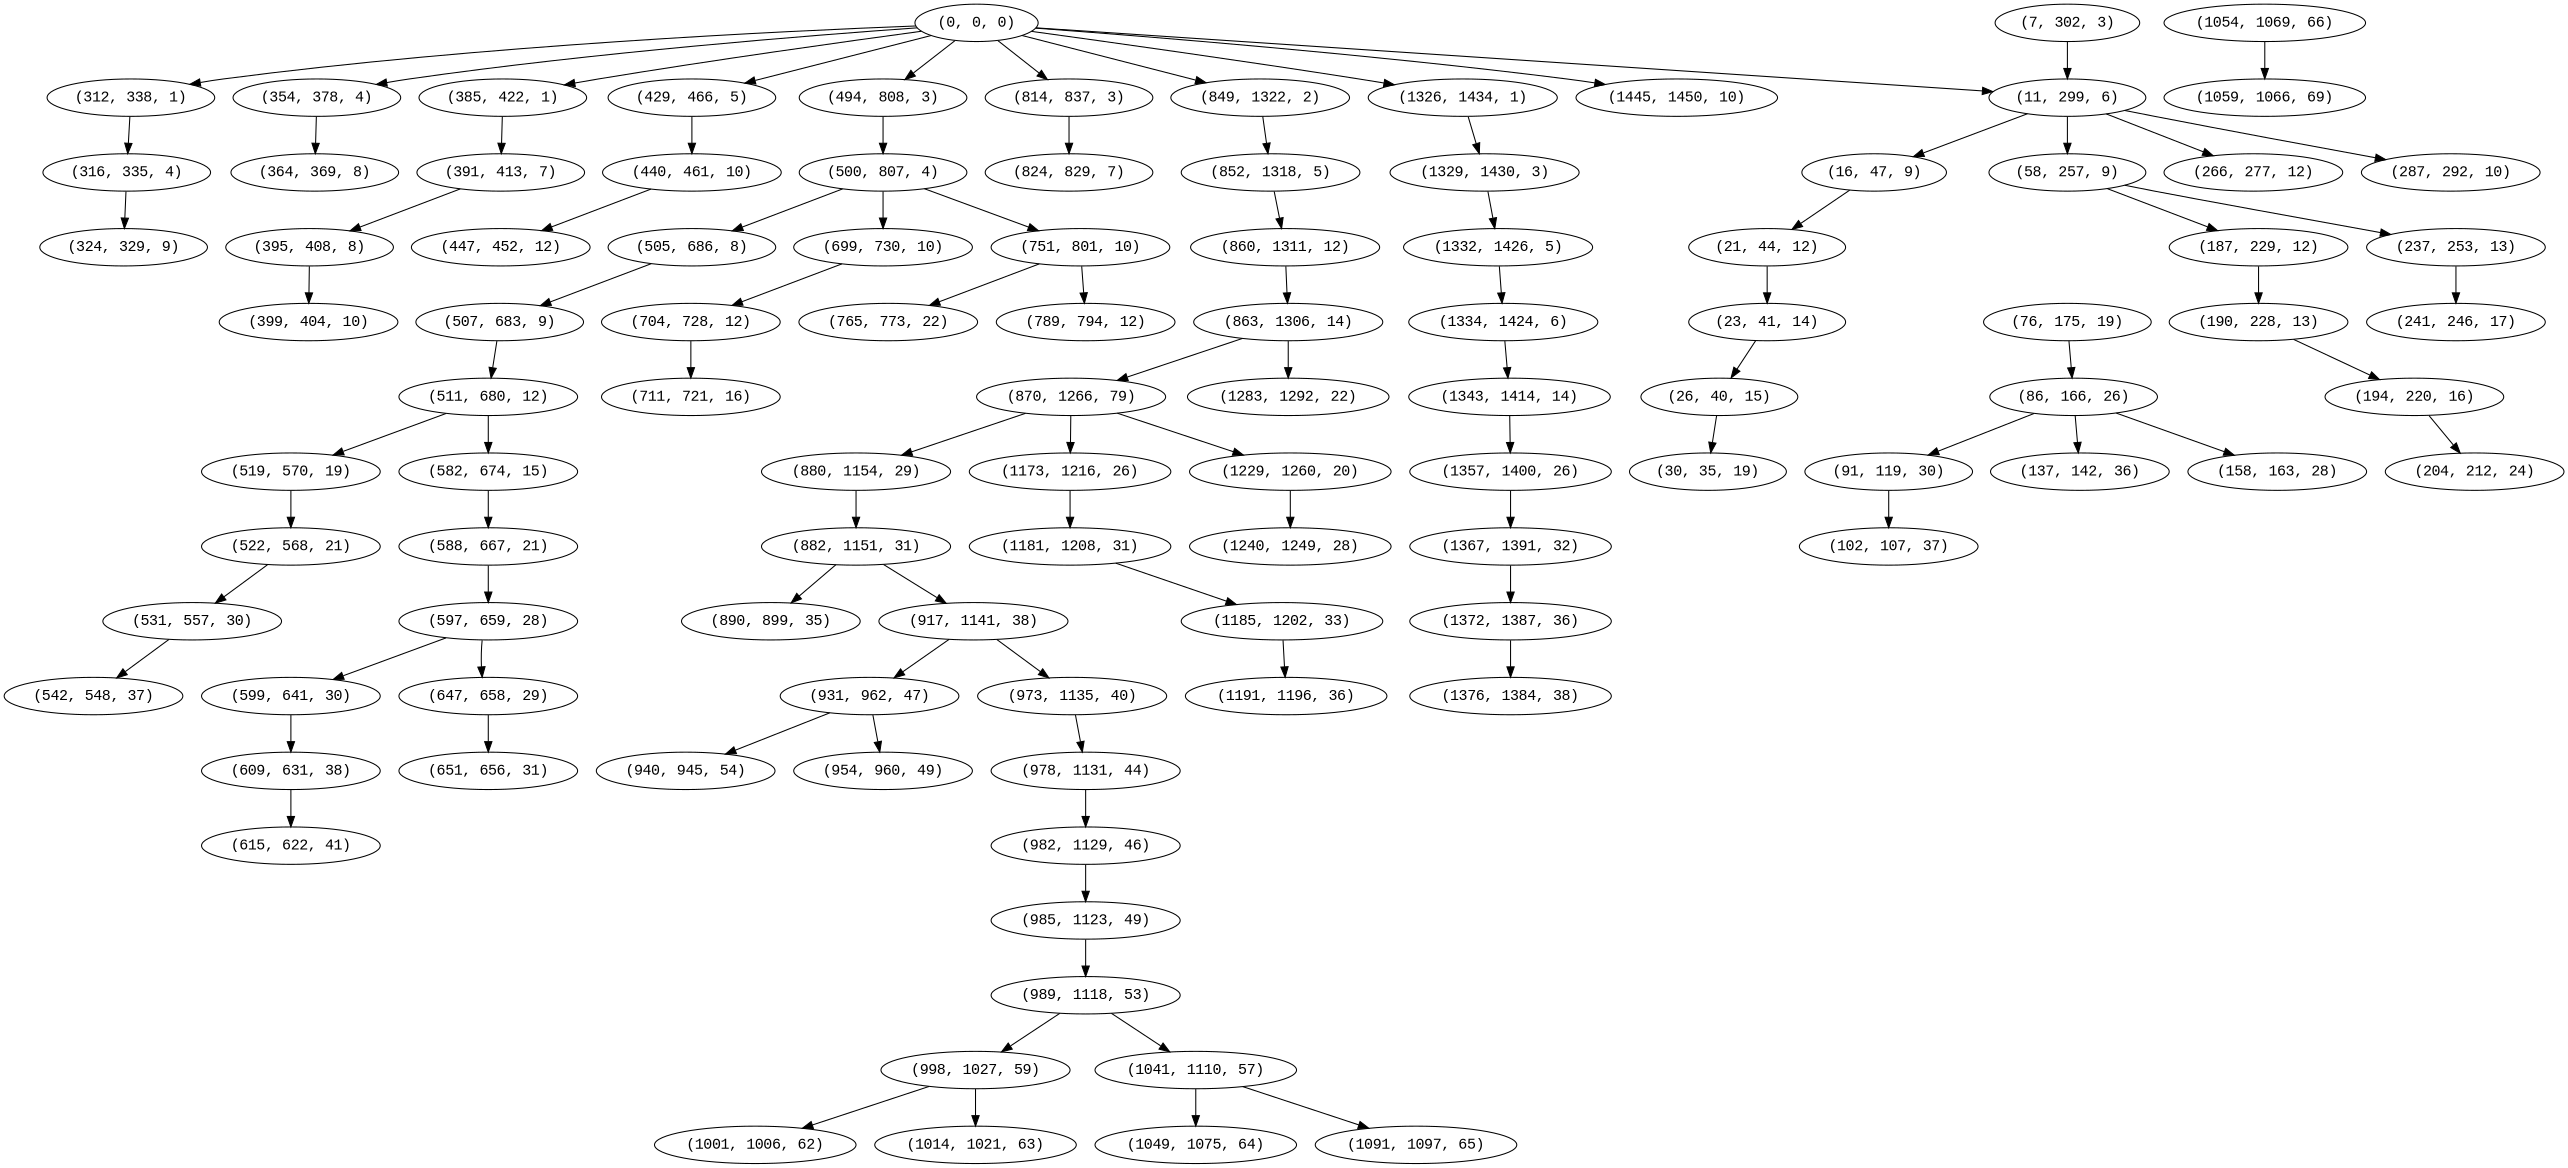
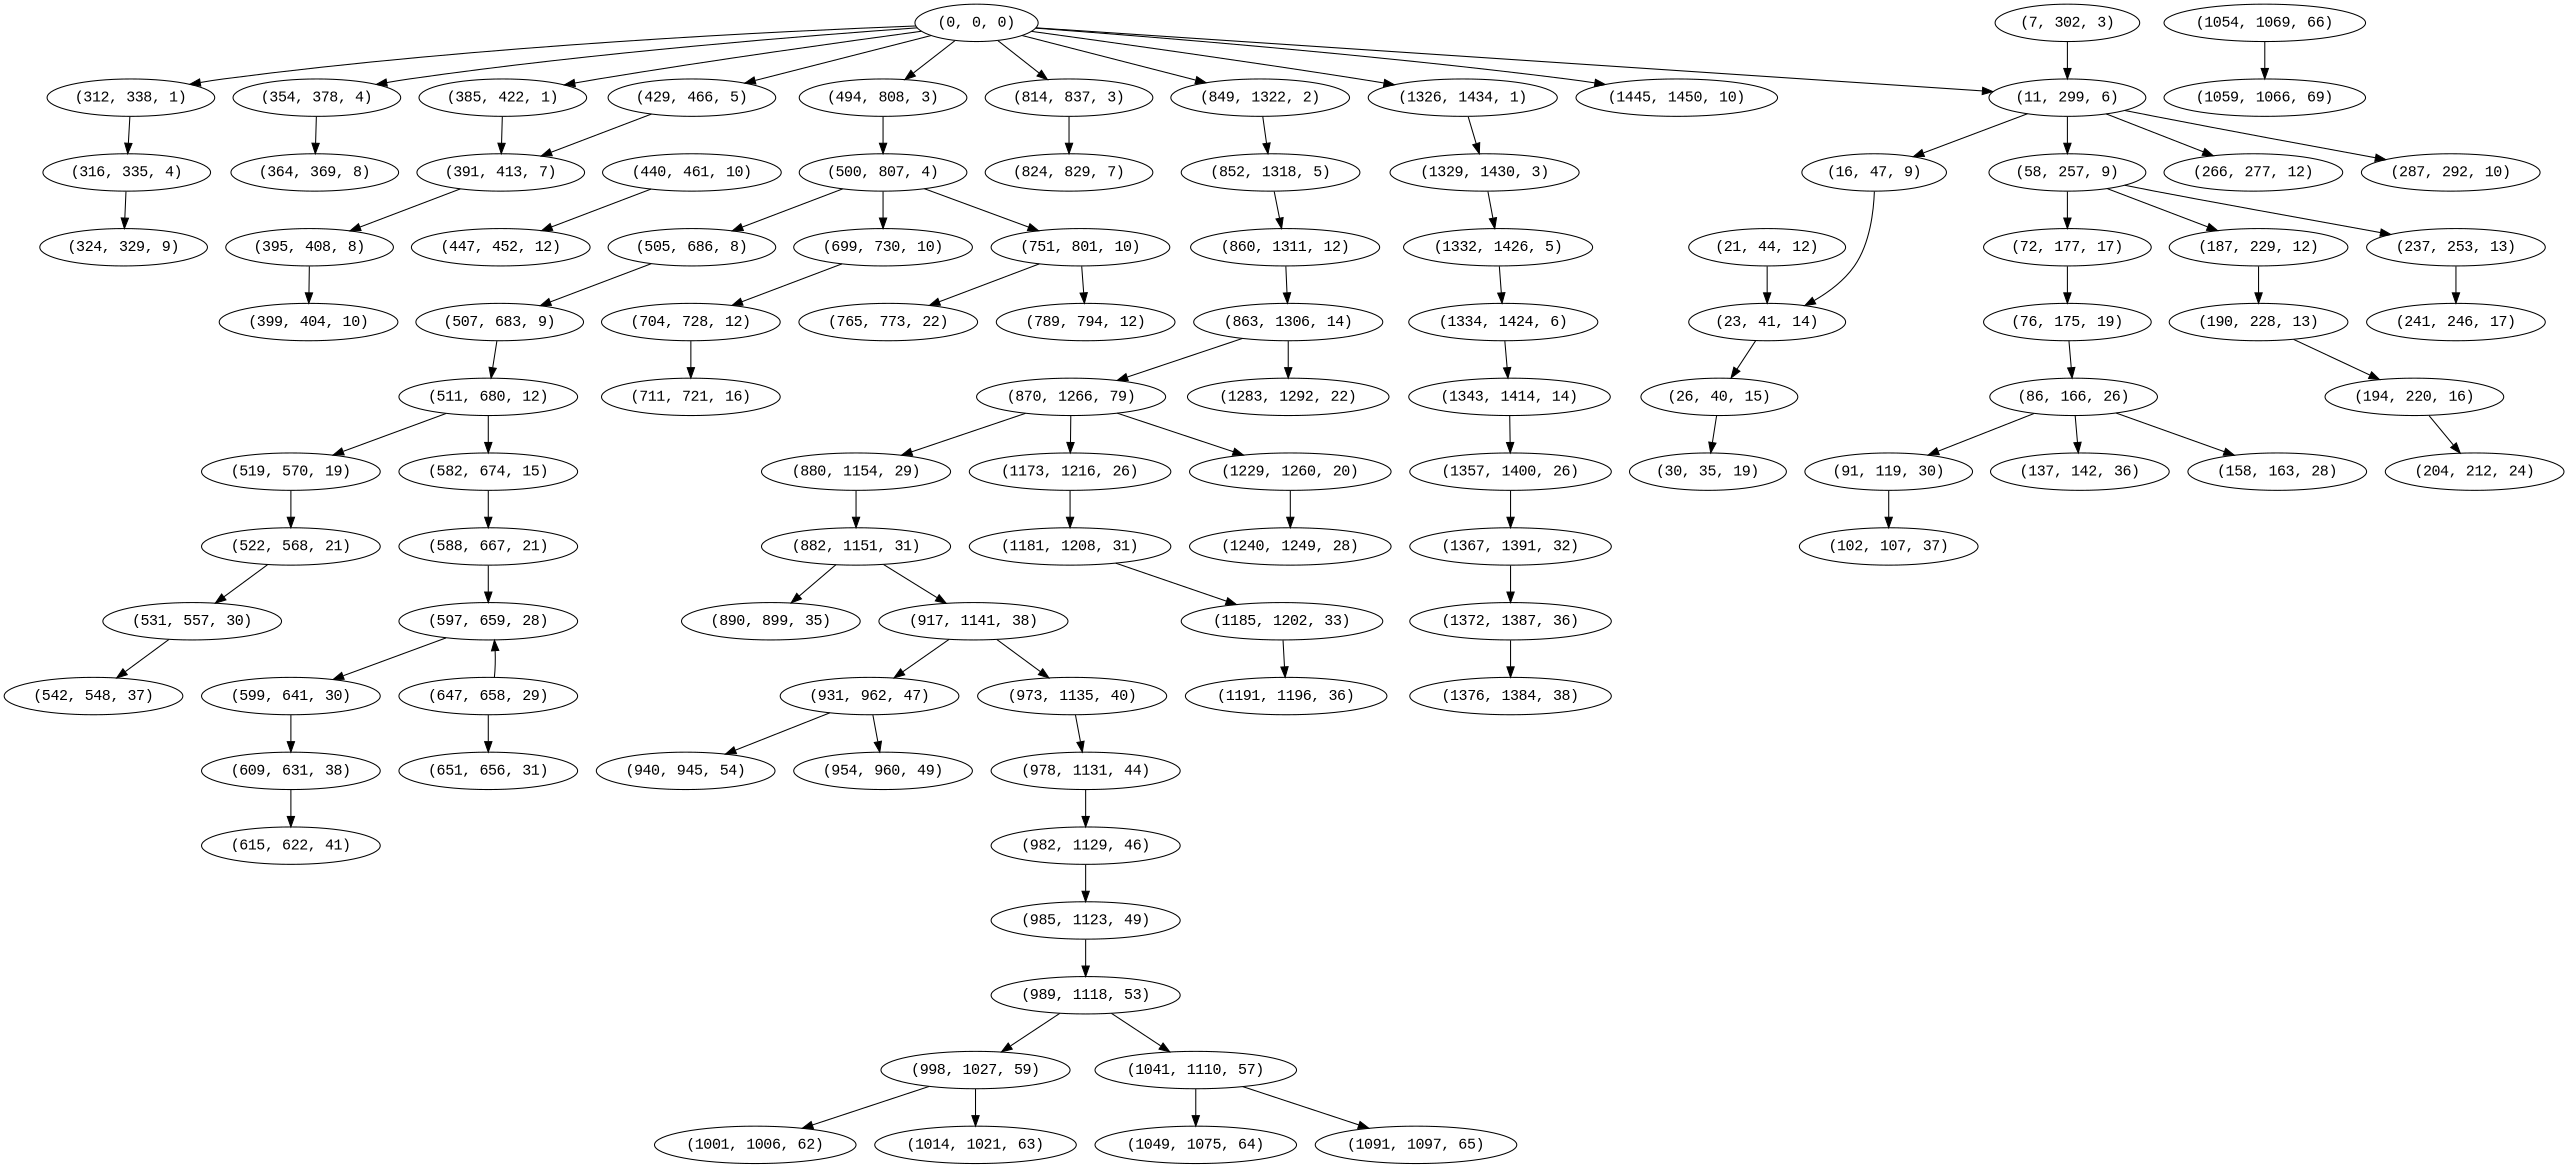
(692, 130) -> (601, 133)
(1825, 207) -> (1861, 255)
none -> (2067, 247)
(481, 654) -> (495, 664)
